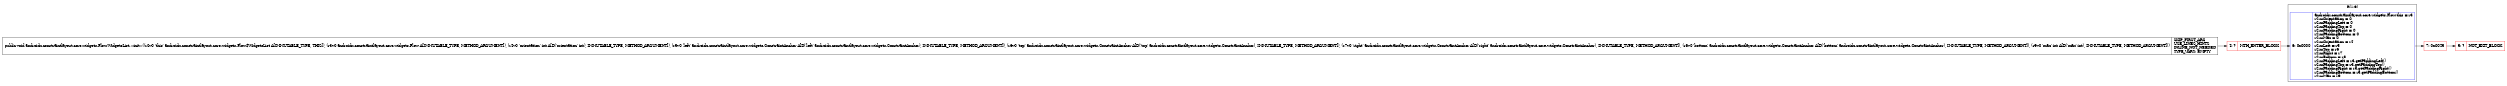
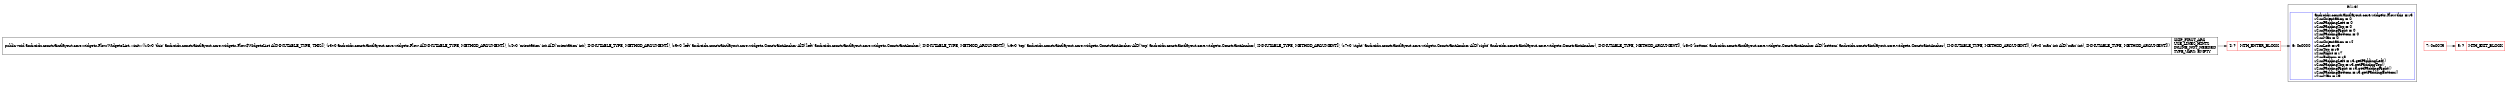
(2418, 46) -> none
(2485, 46) -> (2485, 46)
